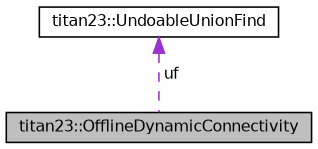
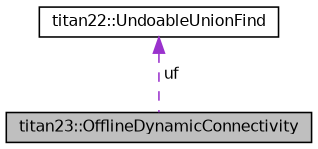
(159, 22) -> (159, 22)
